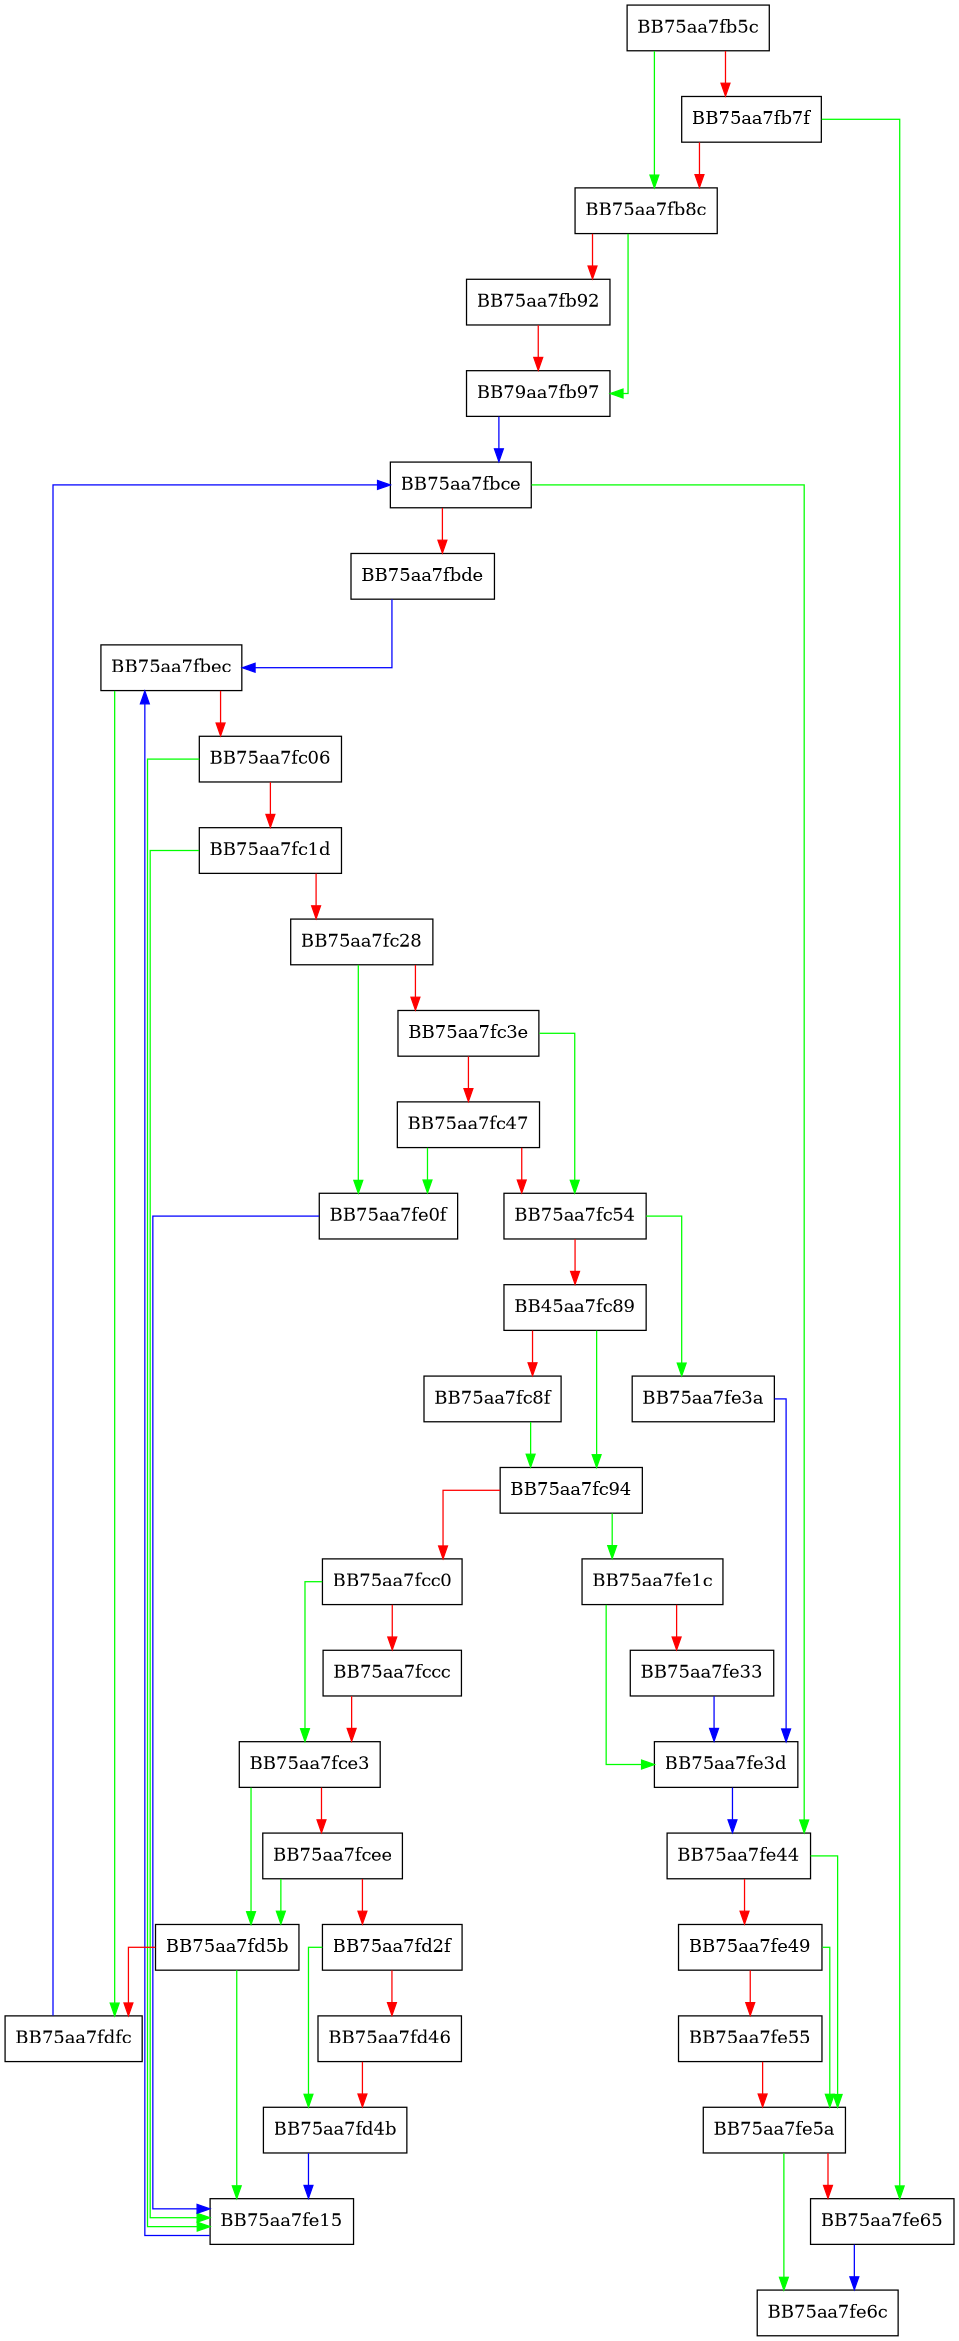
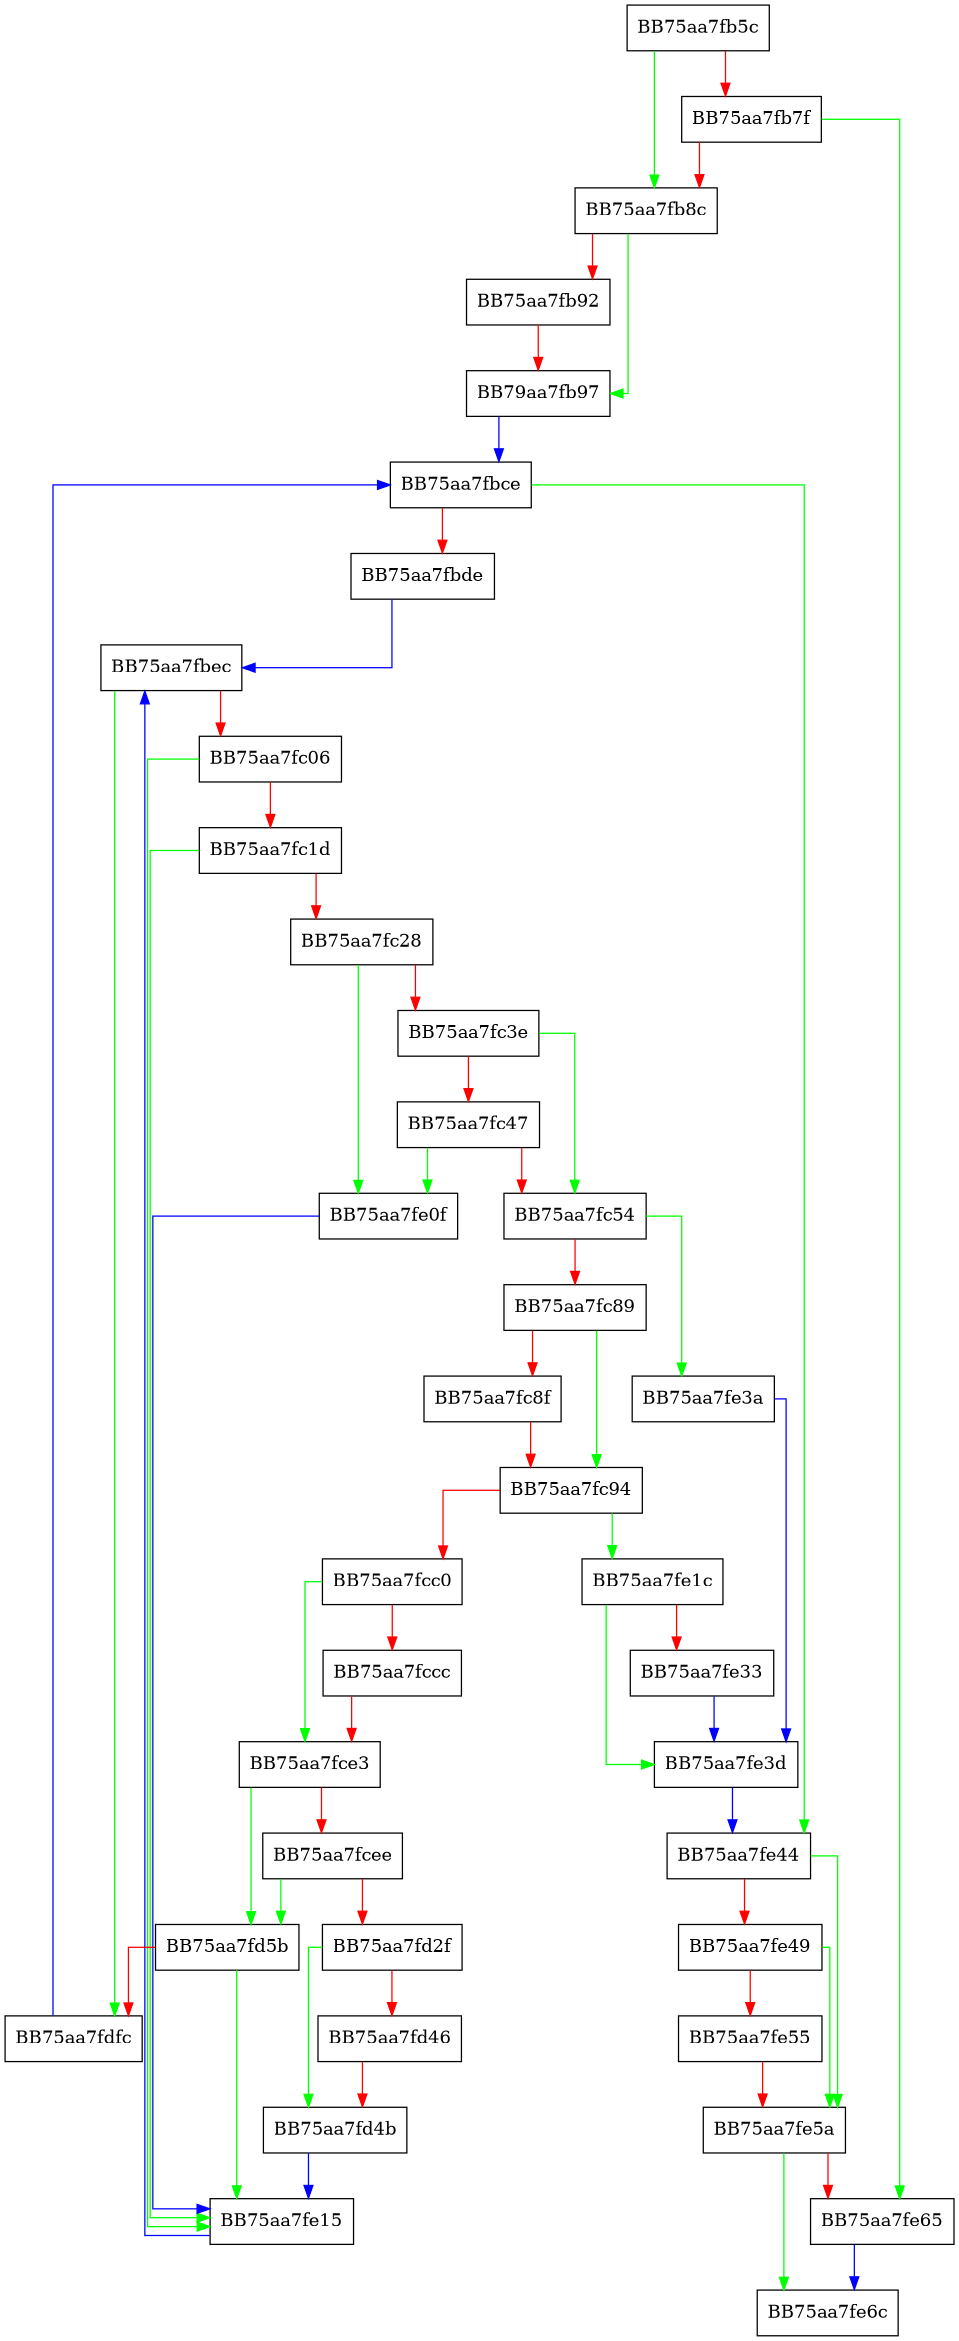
(575, 1308) -> (575, 1308)
(531, 1438) -> (531, 1438)
